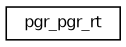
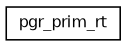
(63, 23) -> (63, 23)
